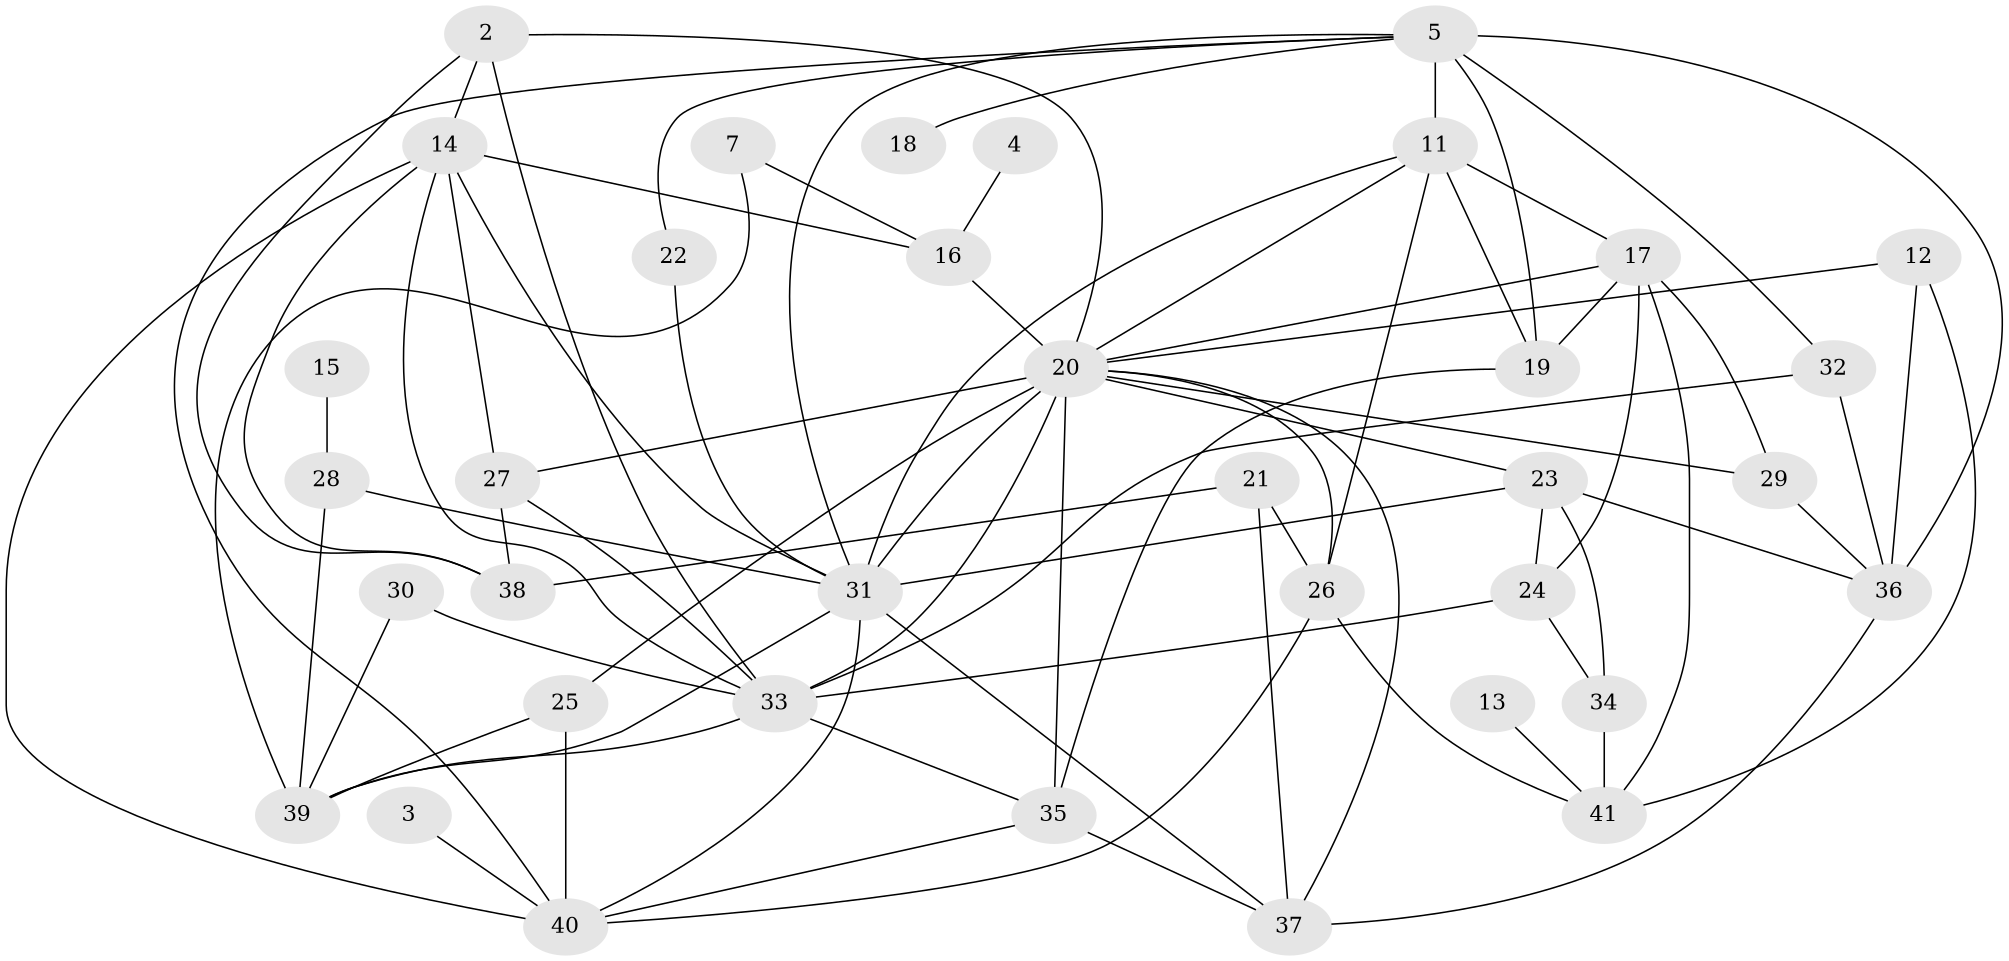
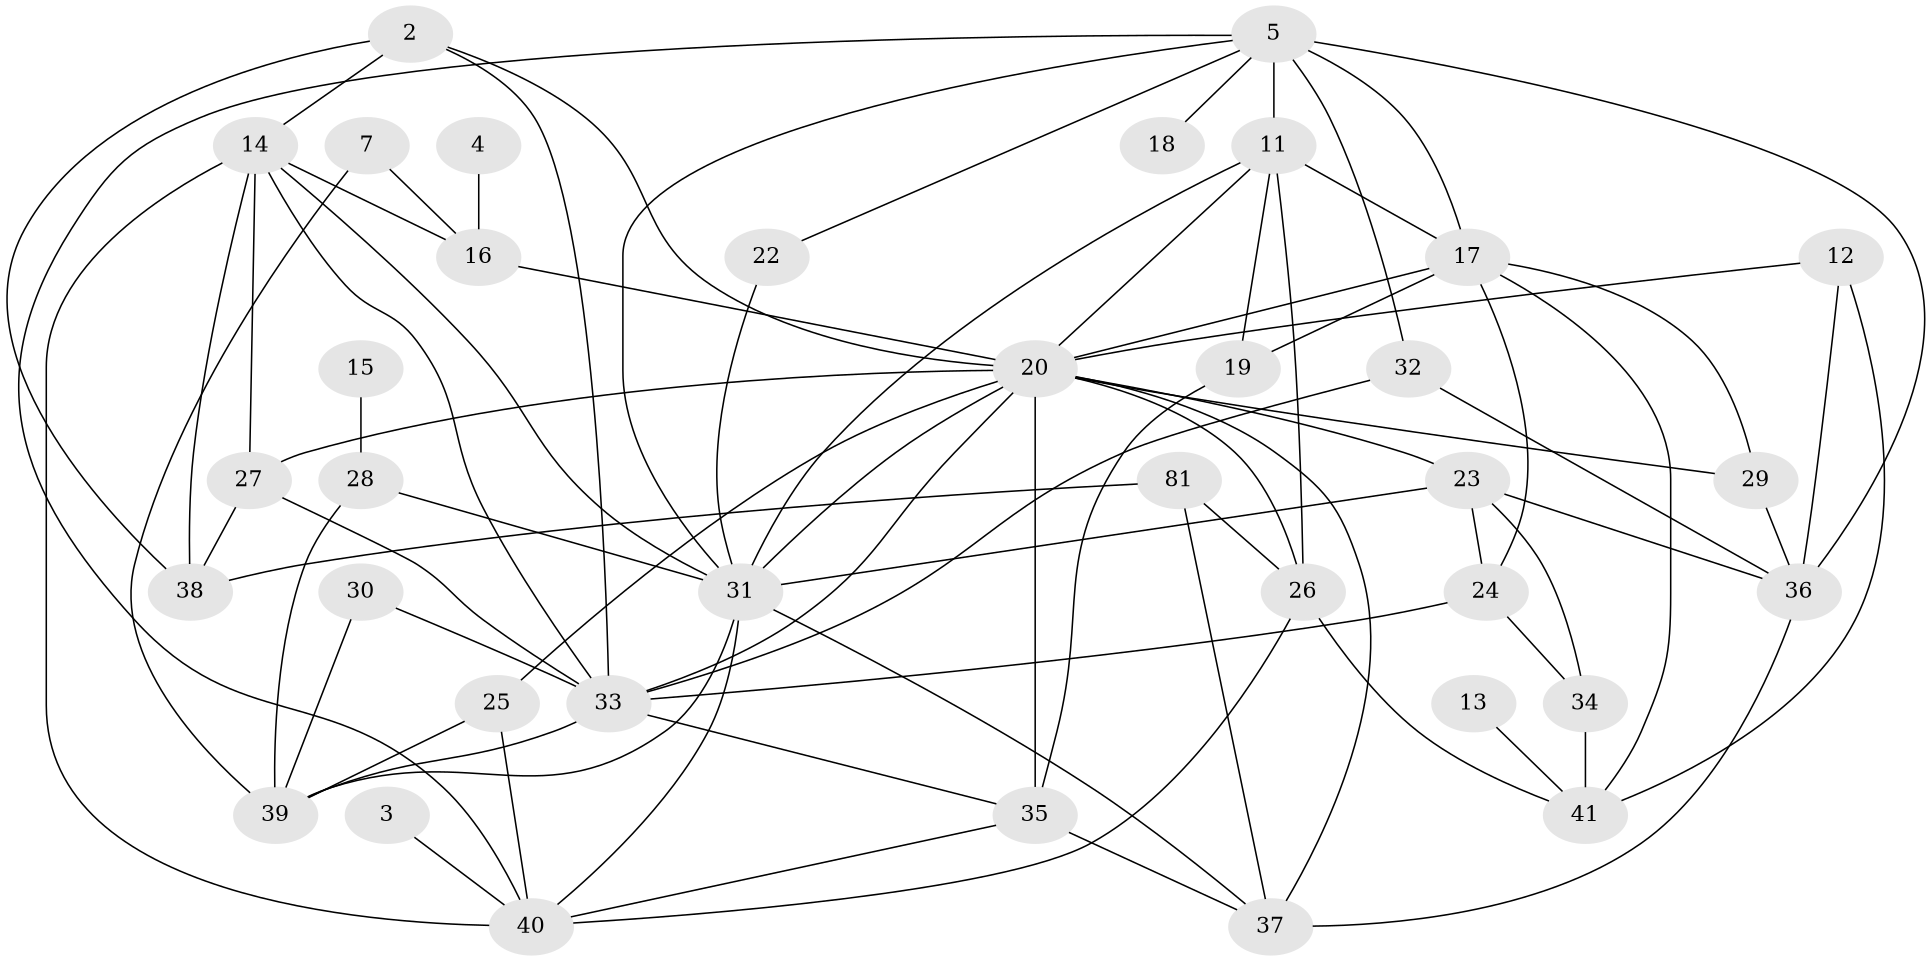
(1516, 201) -> (1407, 121)
(1257, 480) -> (1179, 480)
